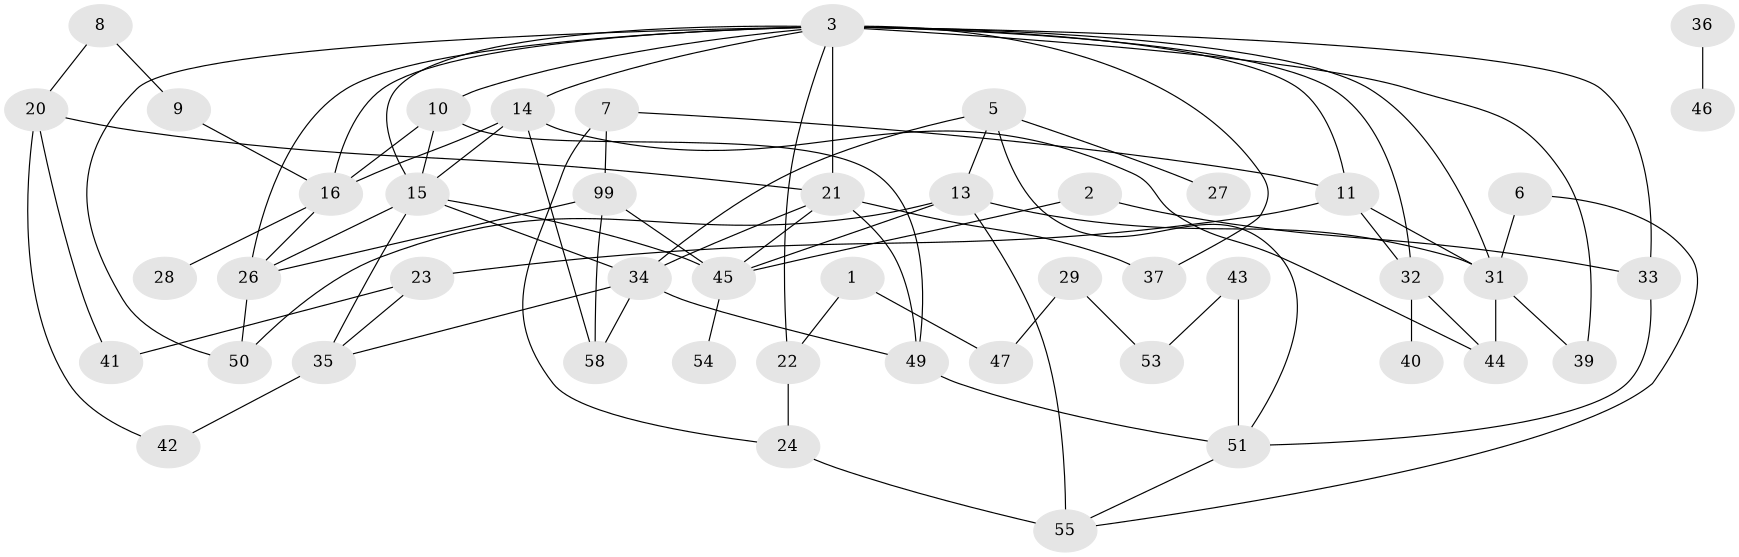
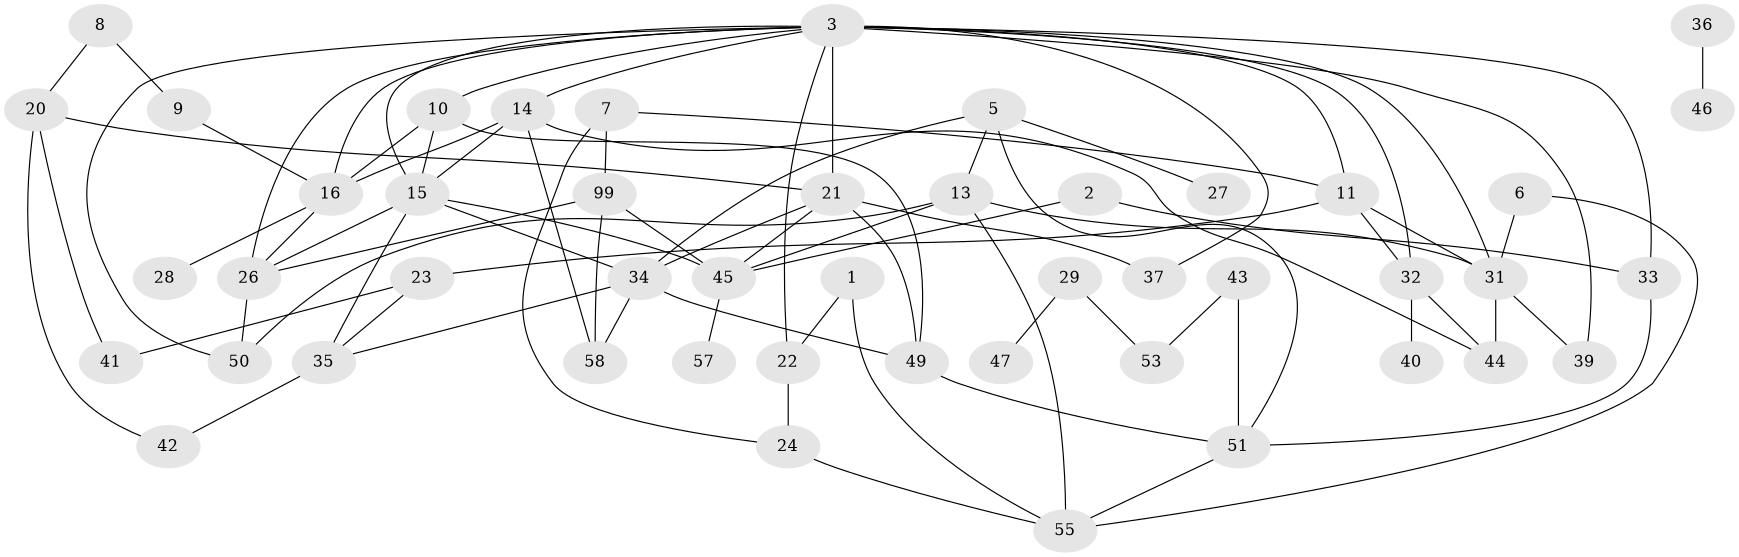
(929, 322) -> (916, 432)
(704, 363) -> (704, 363)
